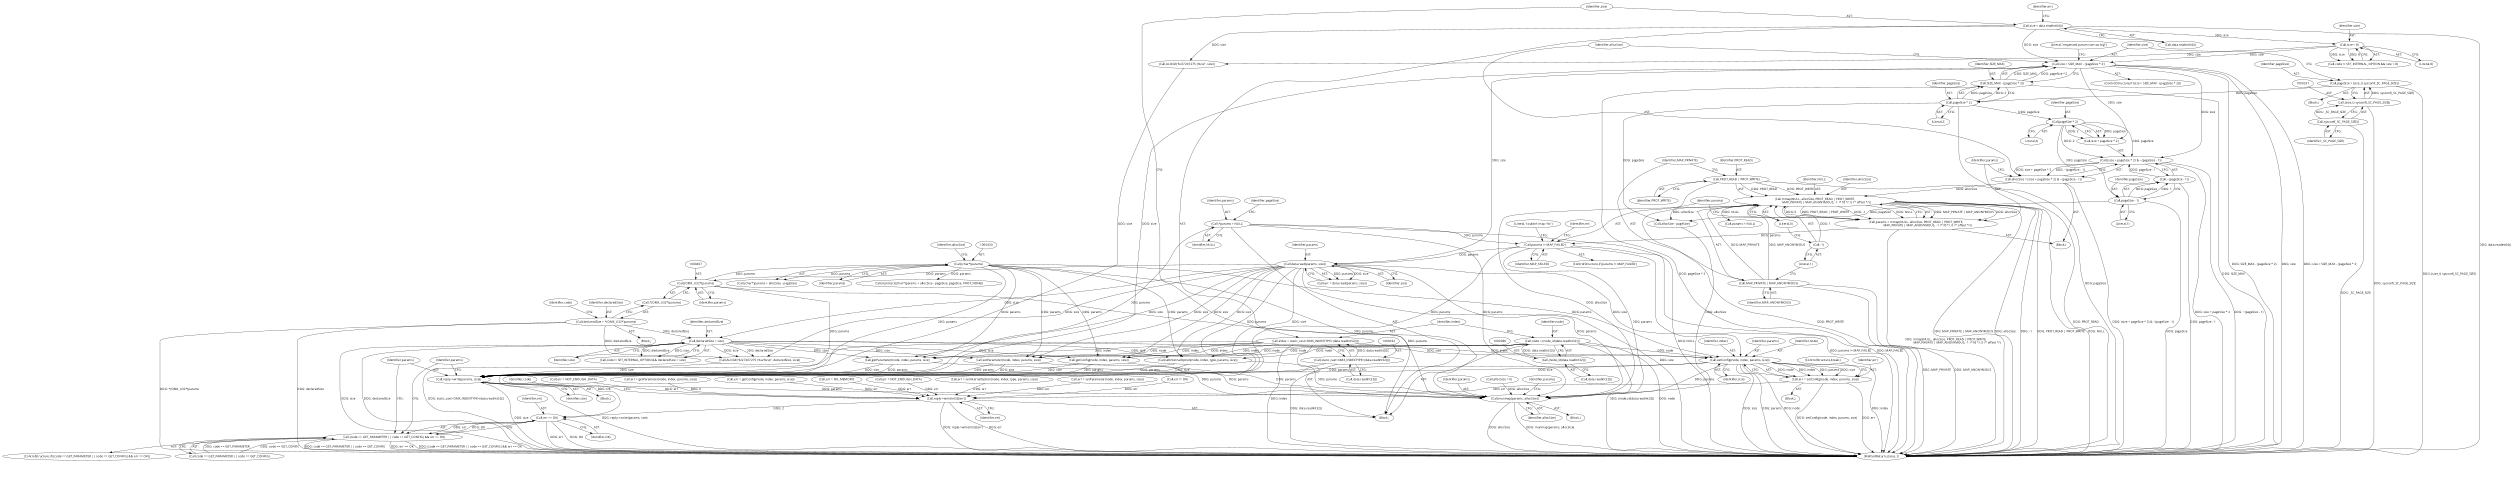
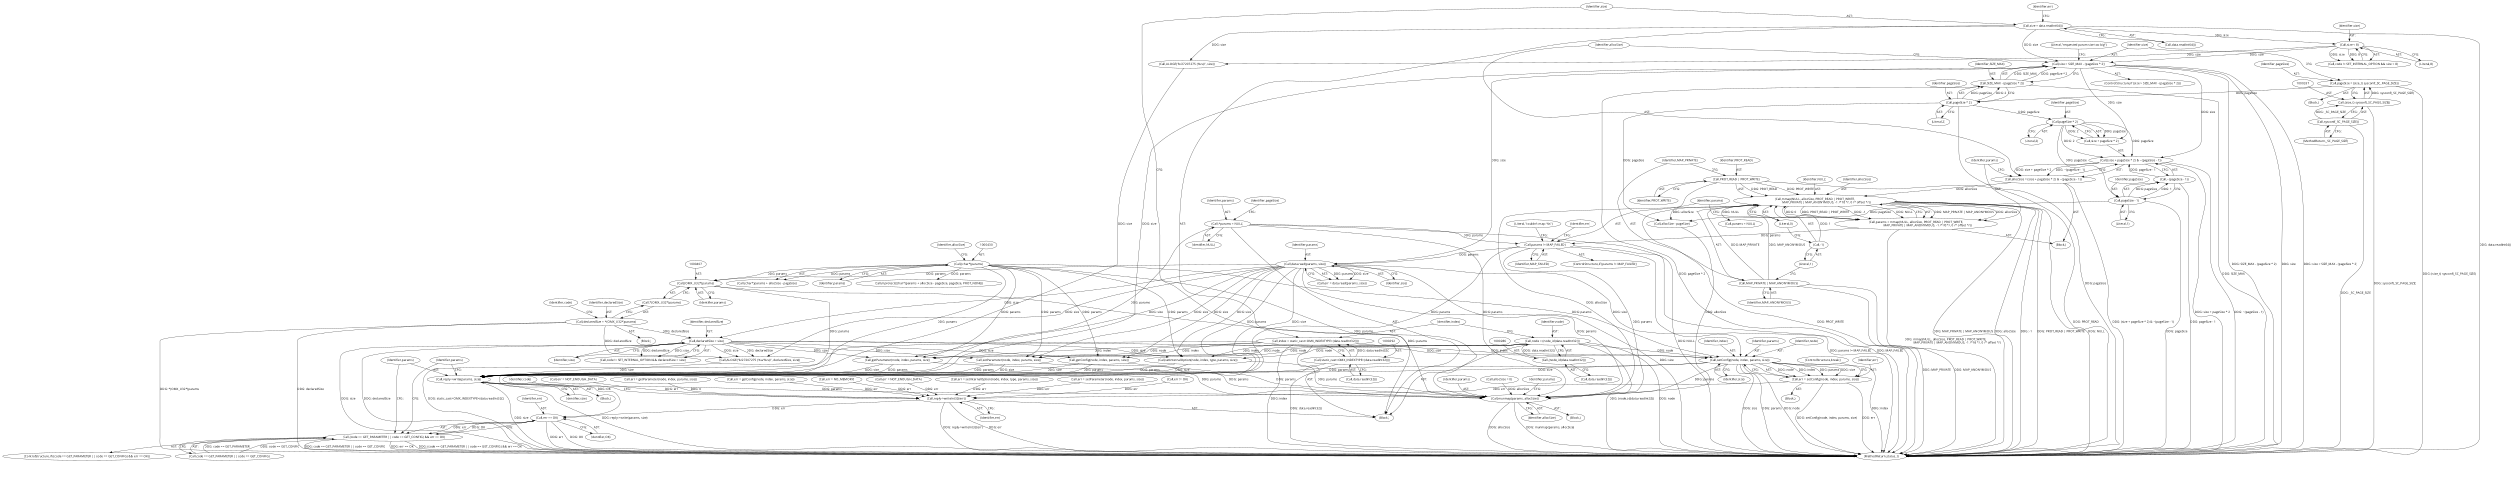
(2326, 141) -> (2326, 141)
(825, 267) -> (820, 268)
(1197, 353) -> none
(779, 408) -> (779, 408)
